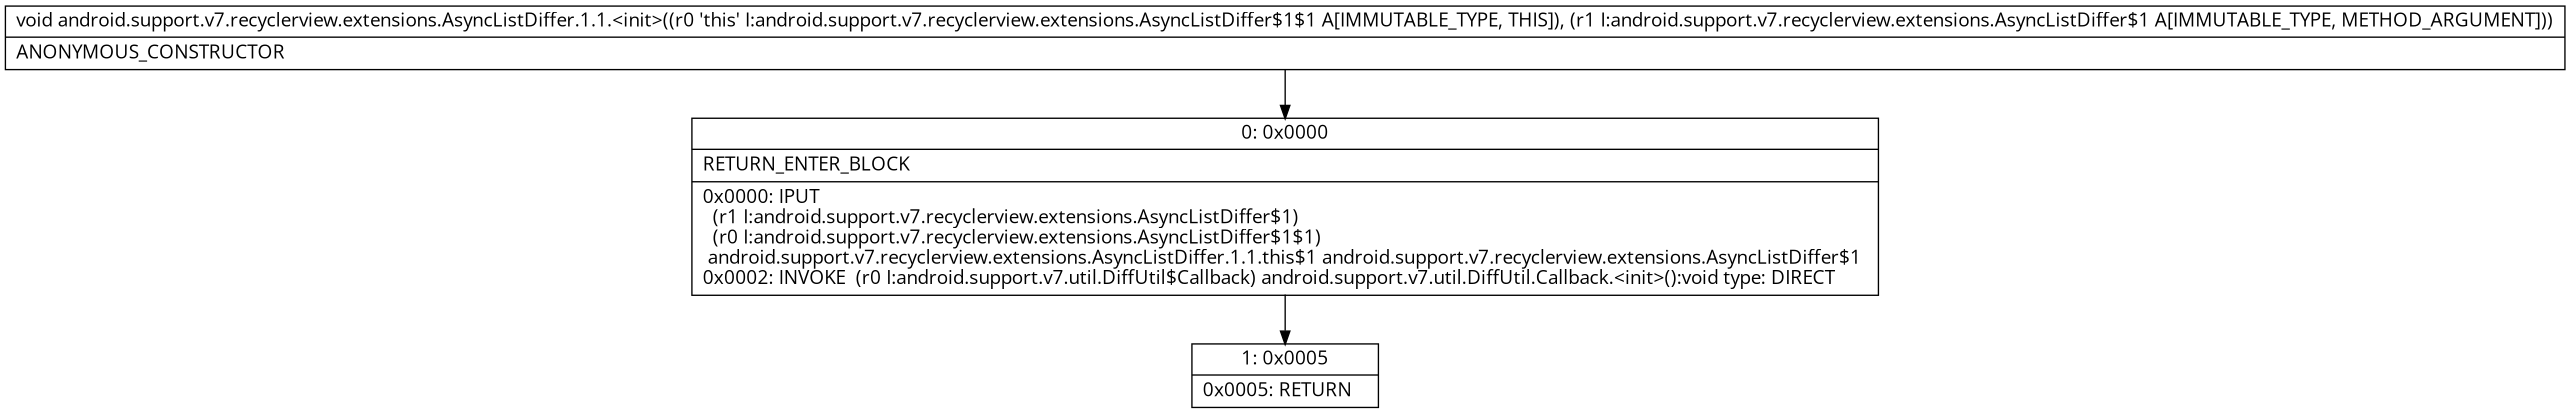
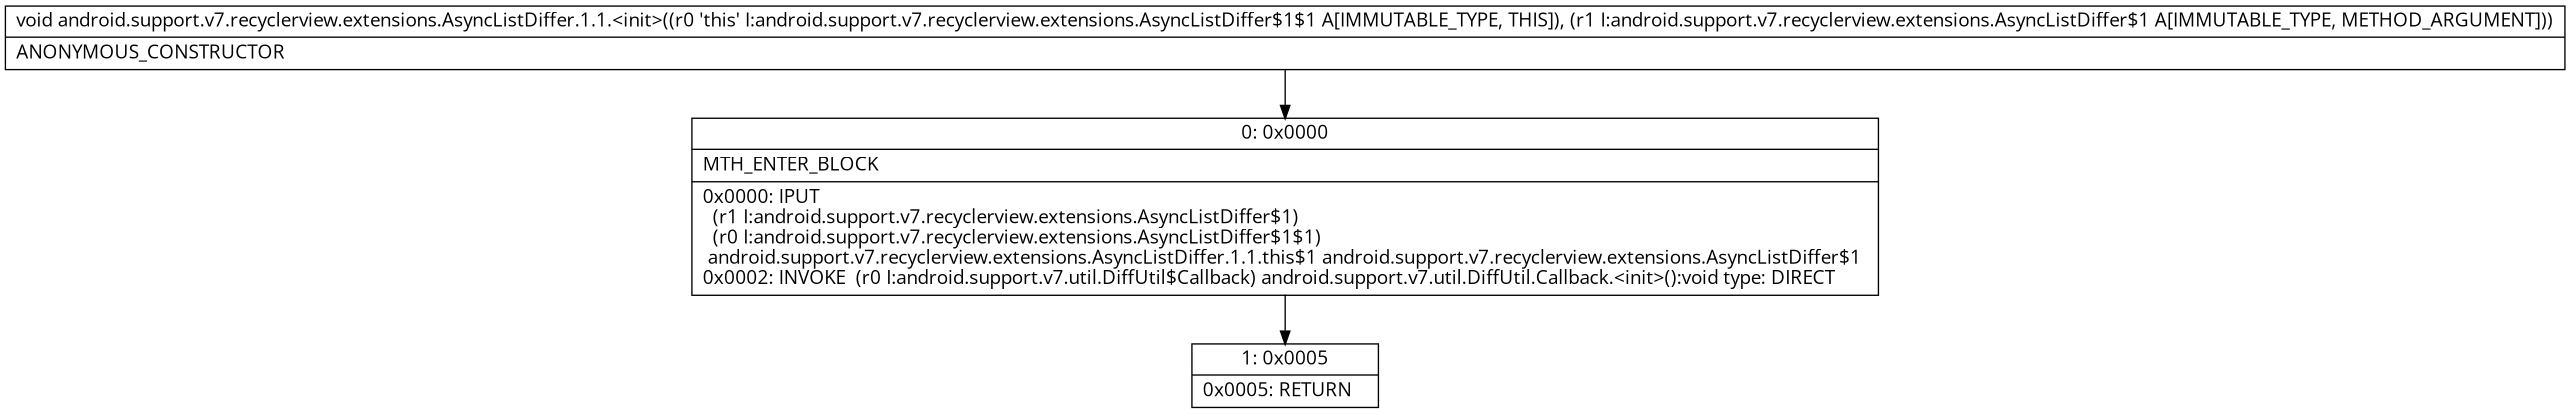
(807, 165) -> (791, 165)
